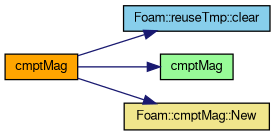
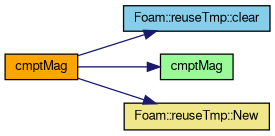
(197, 117) -> (197, 117)
